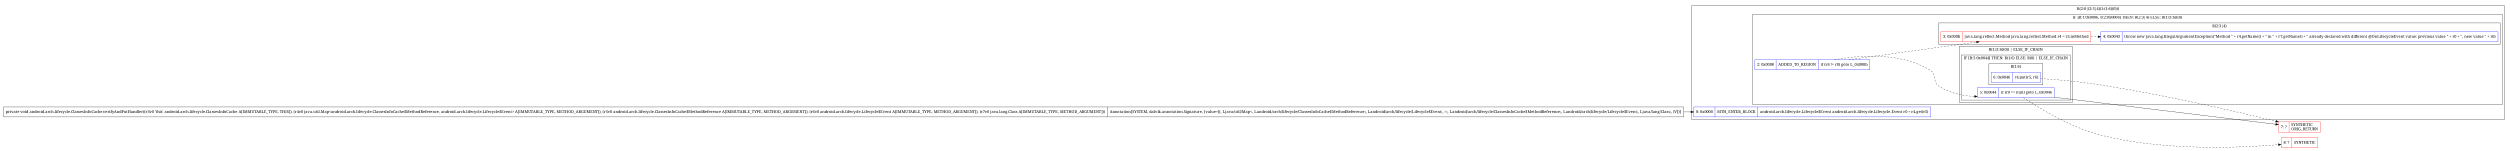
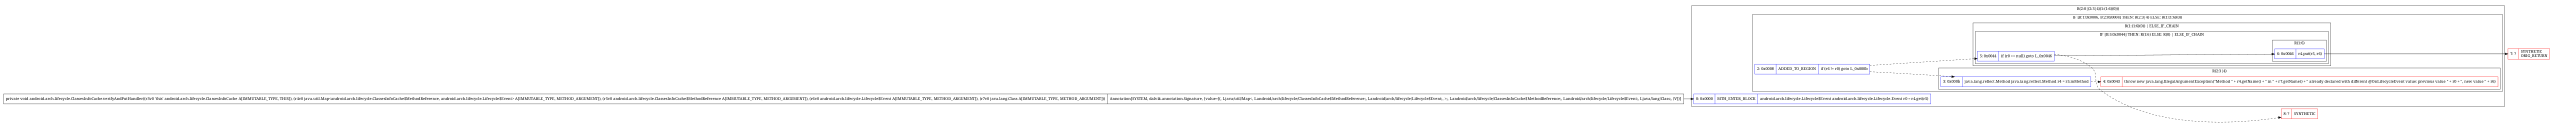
(2016, 37) -> (2016, 82)
(2299, 37) -> (2299, 82)
(2159, 95) -> (2415, 54)
(2165, 111) -> (2163, 55)
